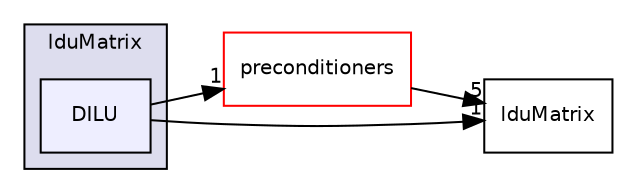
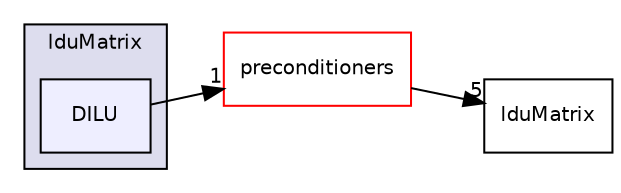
(307, 126) -> none
